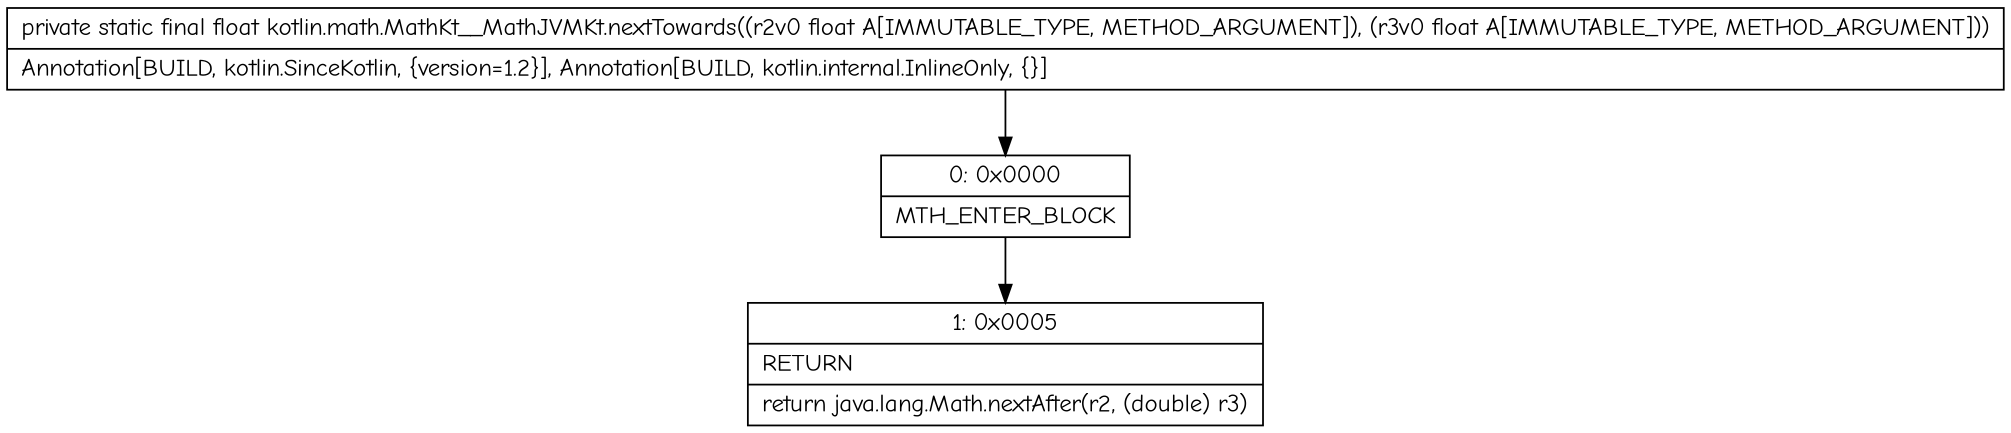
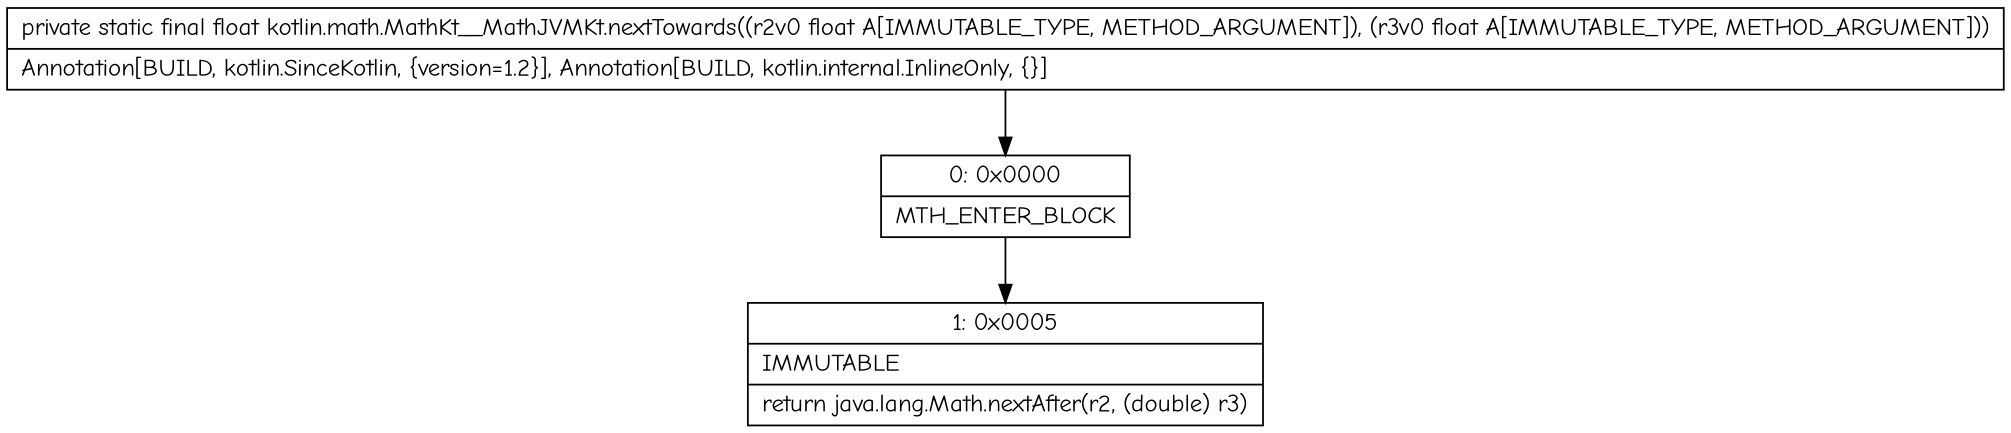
(808, 363) -> (831, 363)
